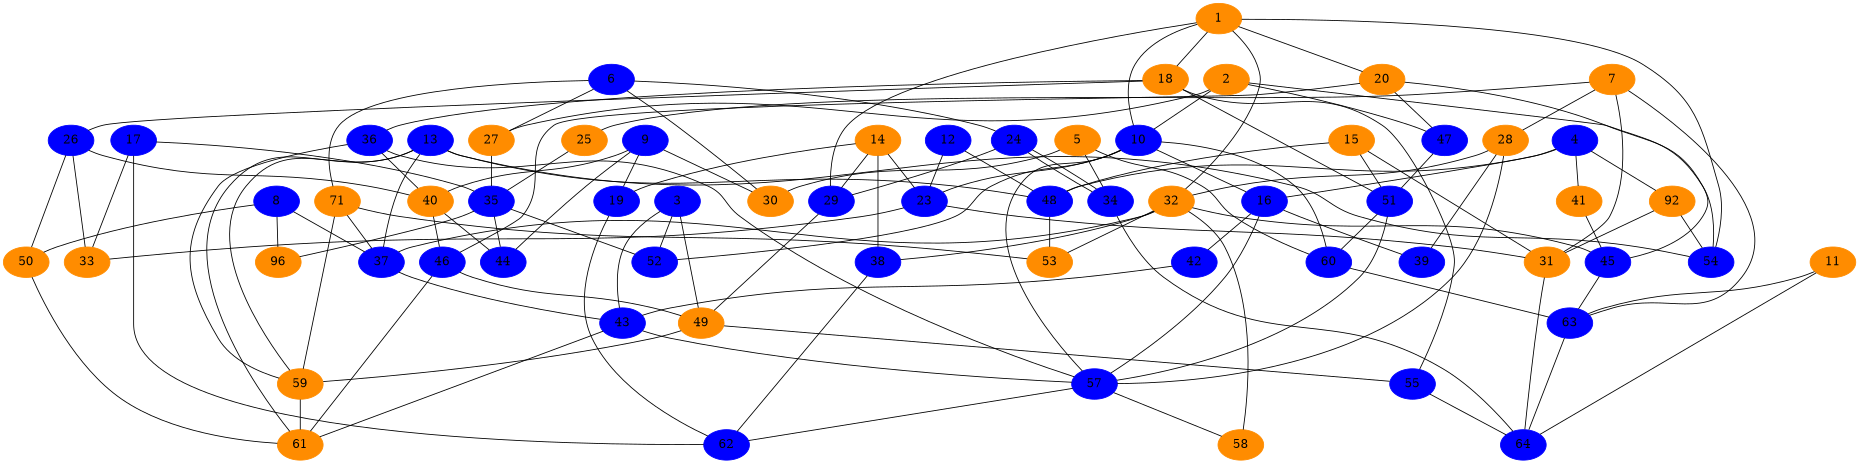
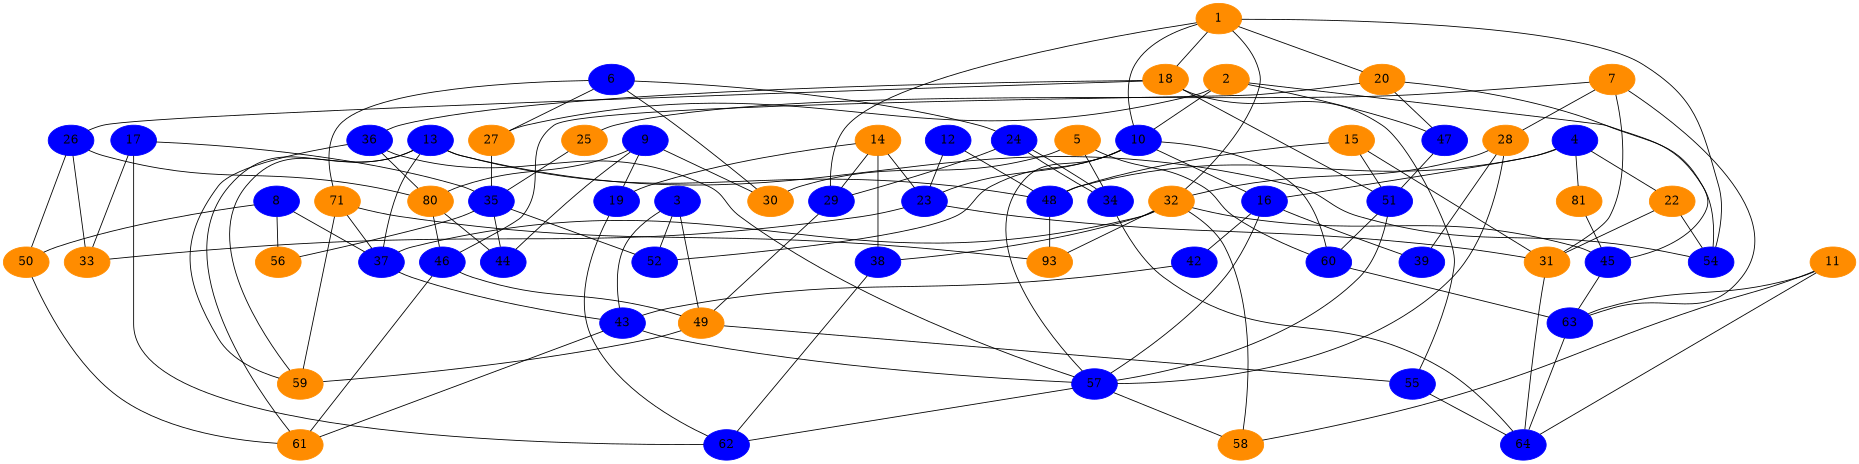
(431, 201) -> (431, 201)
(1579, 201) -> (1579, 201)
(1672, 201) -> (1672, 201)
(278, 262) -> (278, 262)
(1050, 262) -> (1050, 262)
none -> (1542, 367)
(300, 412) -> none
